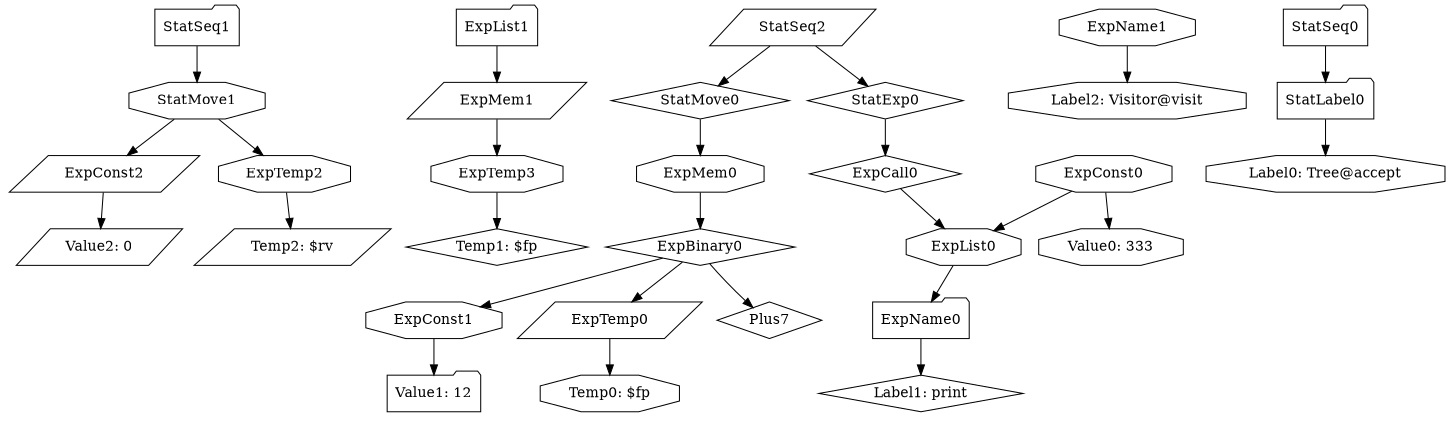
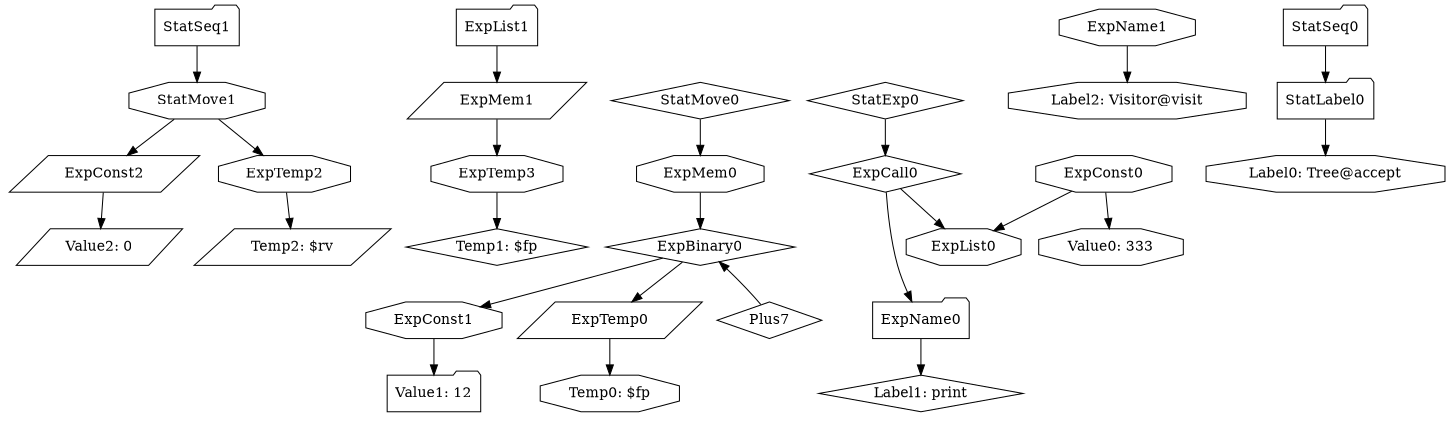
(793, 27) -> none
(945, 279) -> (893, 243)
(727, 283) -> (744, 286)
